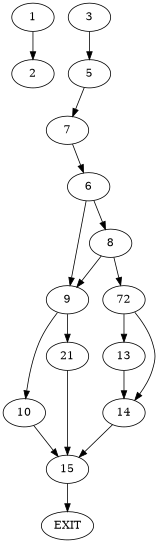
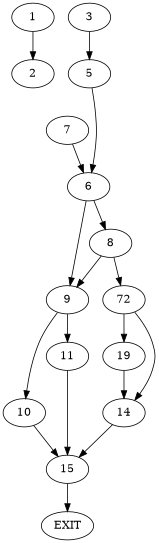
(80, 98) -> (96, 126)
(67, 356) -> (67, 356)
(124, 356) -> (124, 356)
